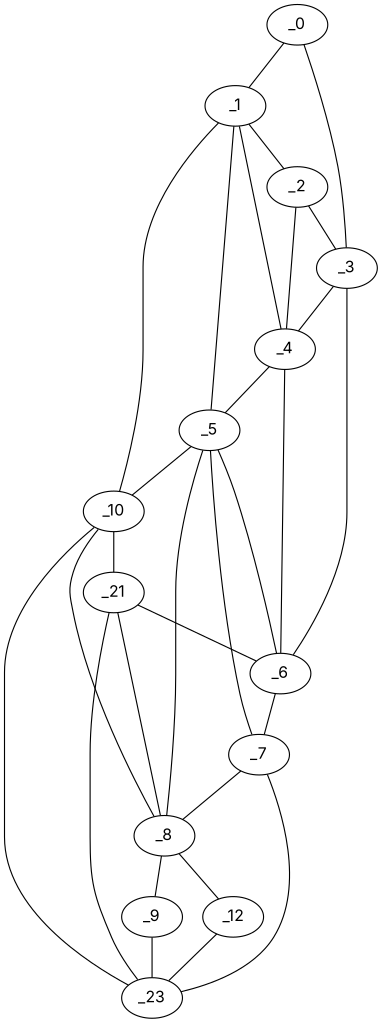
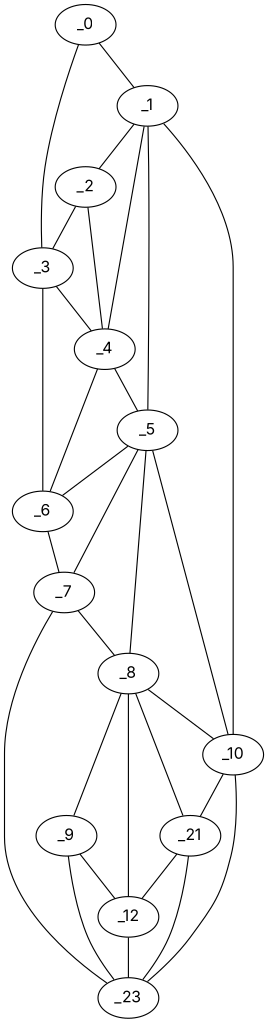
(197, 633) -> (159, 876)
none -> (97, 876)
